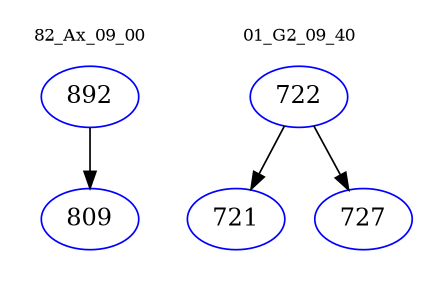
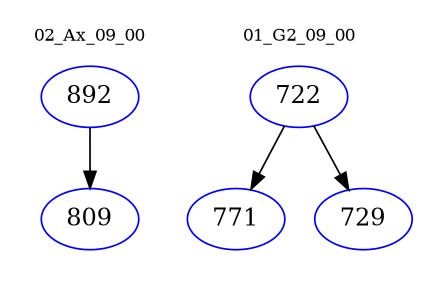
(90, 37) -> (90, 37)
(300, 37) -> (300, 37)
(236, 219) -> (236, 219)
(364, 219) -> (364, 219)
